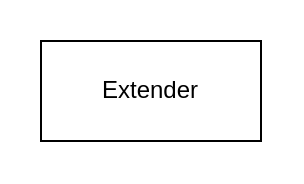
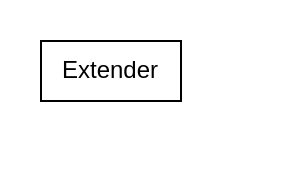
(151, 91) -> (111, 71)
